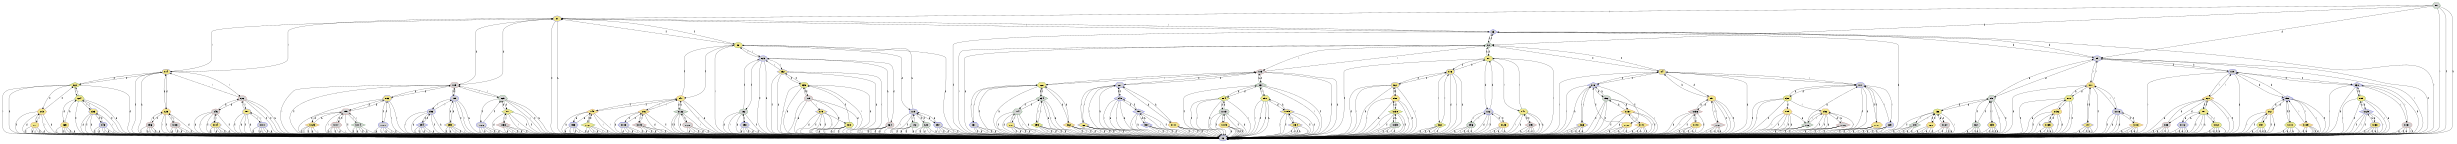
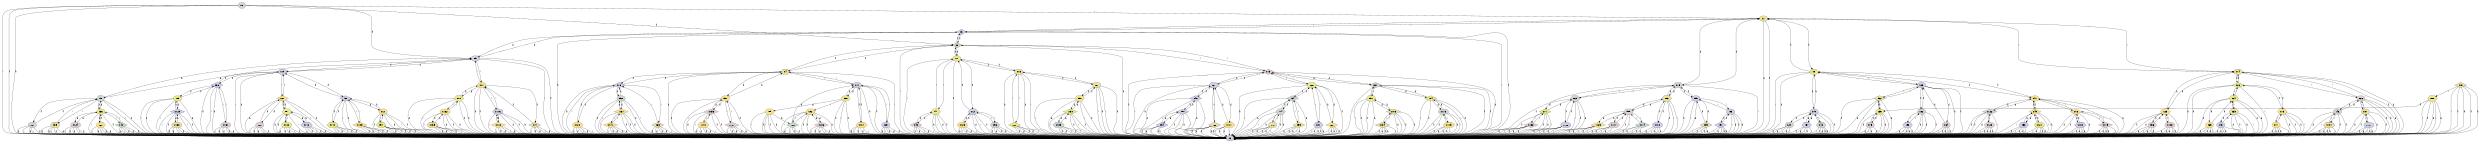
(815, 105) -> none
(588, 125) -> (2039, 125)
